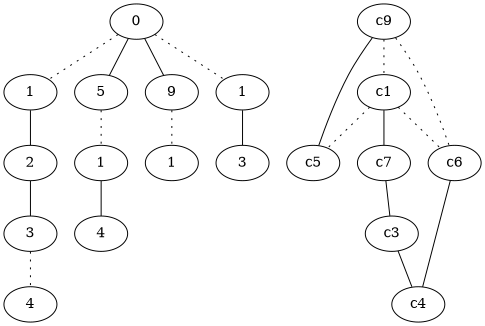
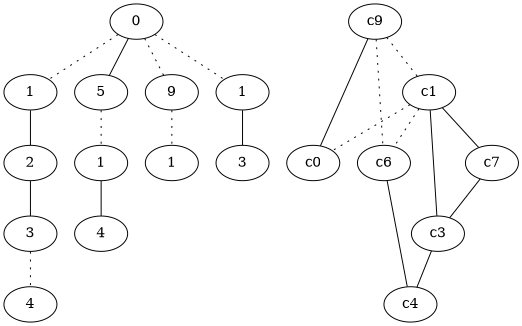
(154, 57) -> (154, 57)
(313, 163) -> (313, 163)
none -> (434, 163)
